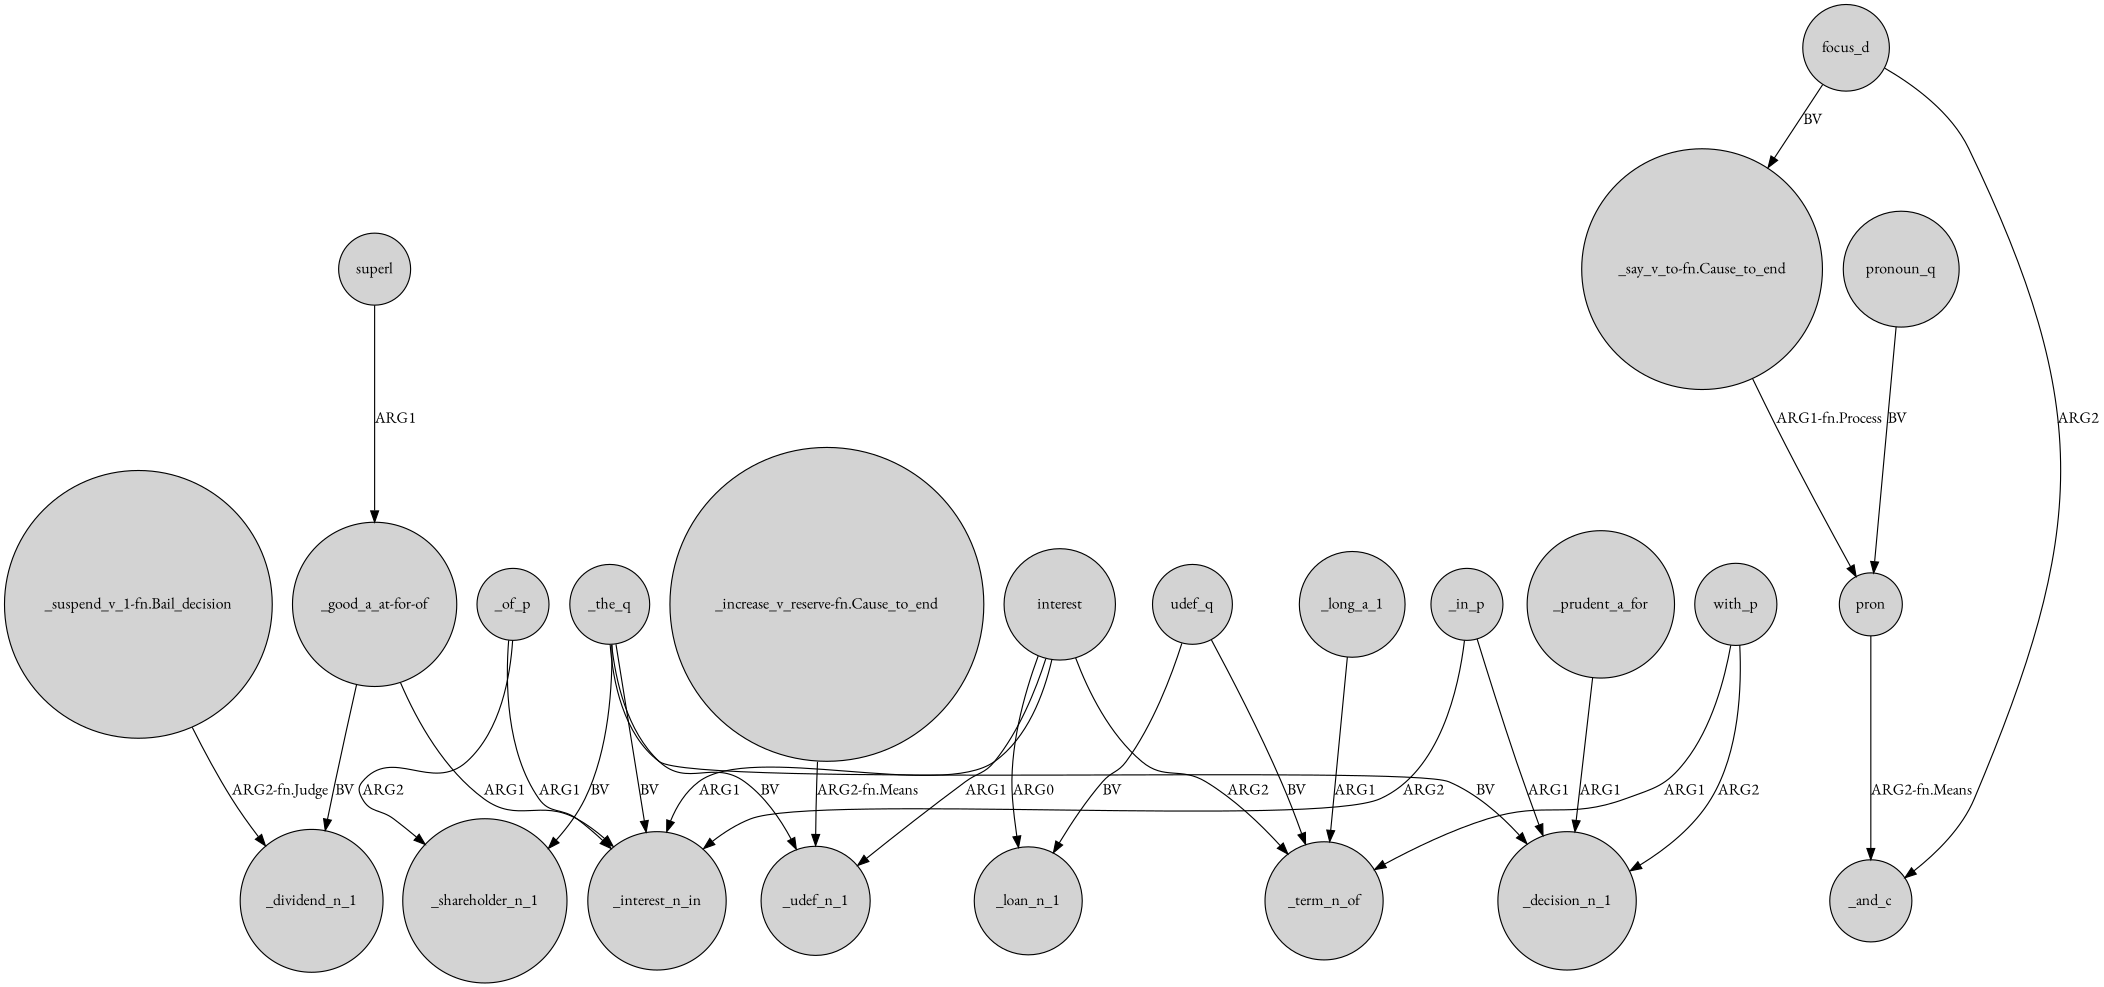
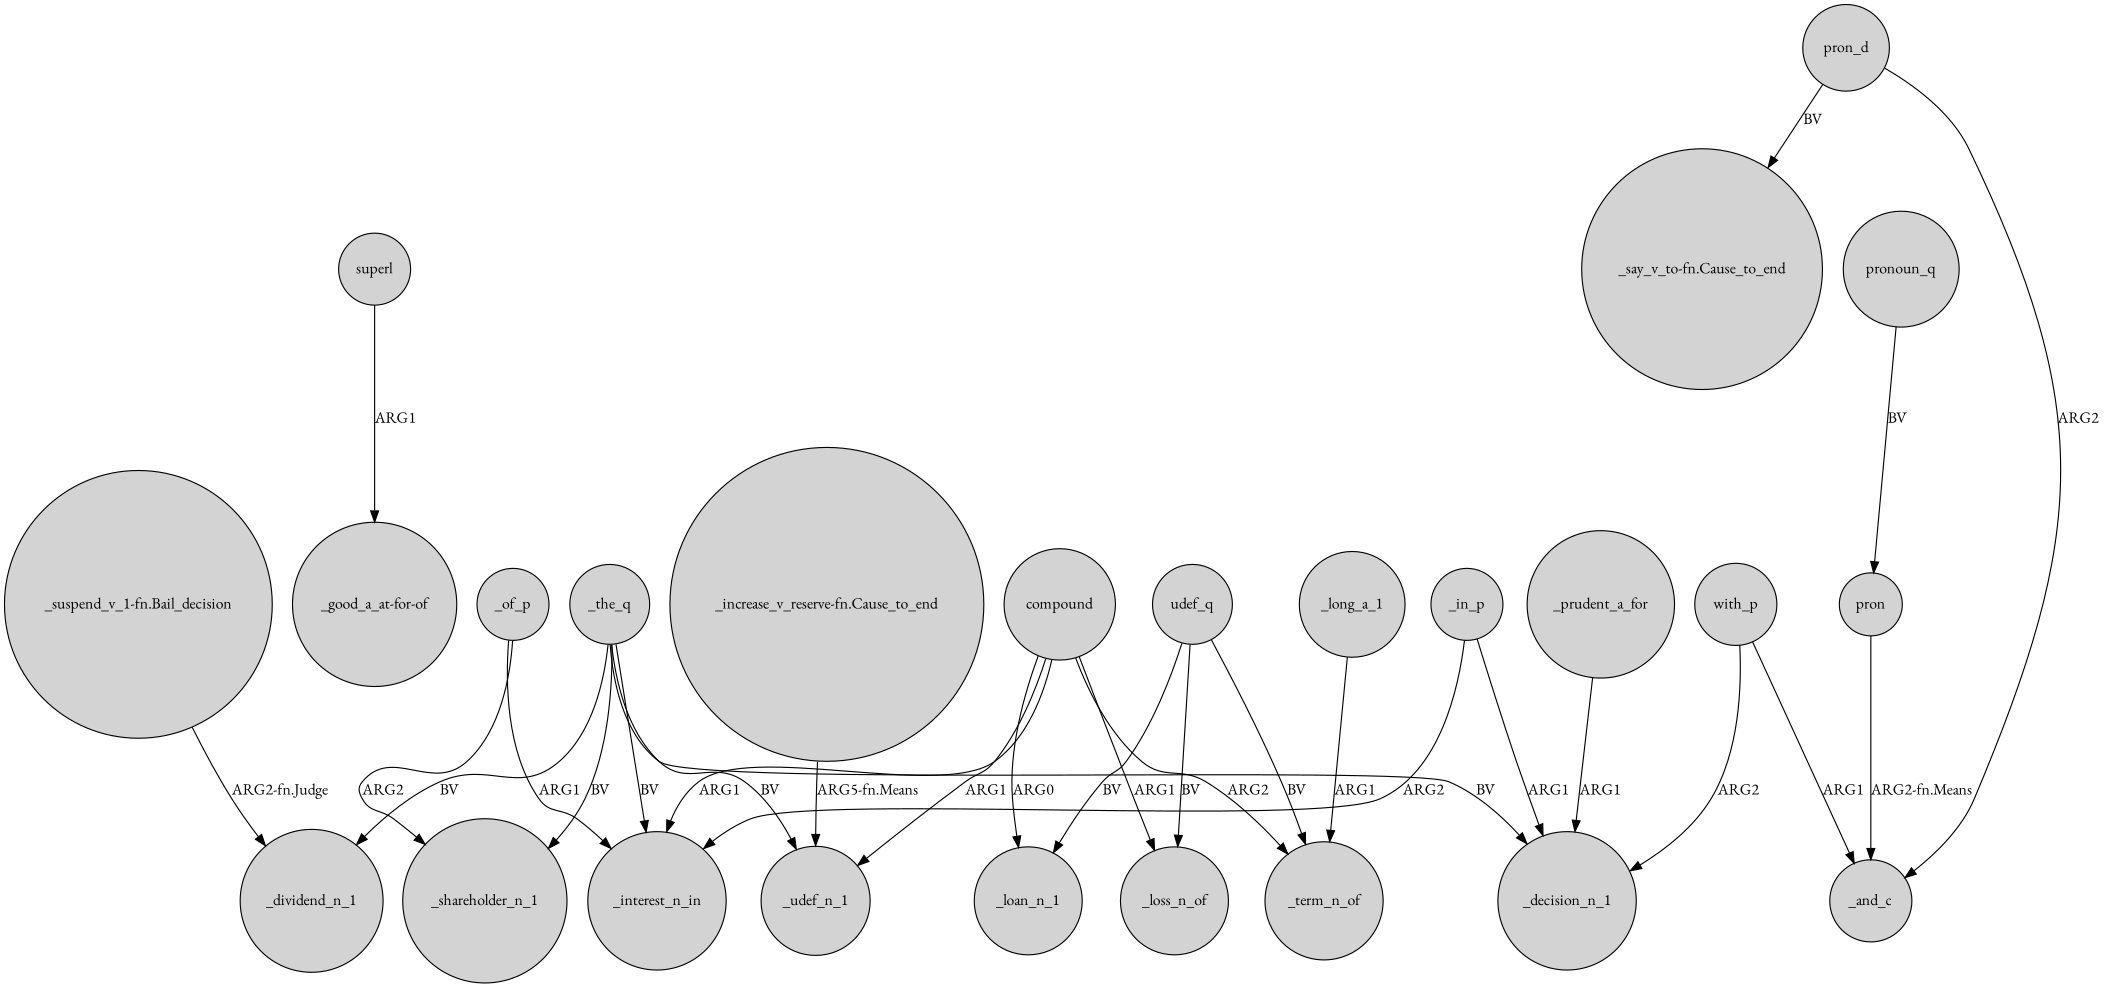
(1846, 48) -> (1846, 48)
(1800, 473) -> none
(1060, 604) -> (1060, 604)
(342, 752) -> (519, 777)
(868, 790) -> (868, 790)
(479, 795) -> none
(1599, 806) -> (1801, 747)
none -> (1174, 901)
